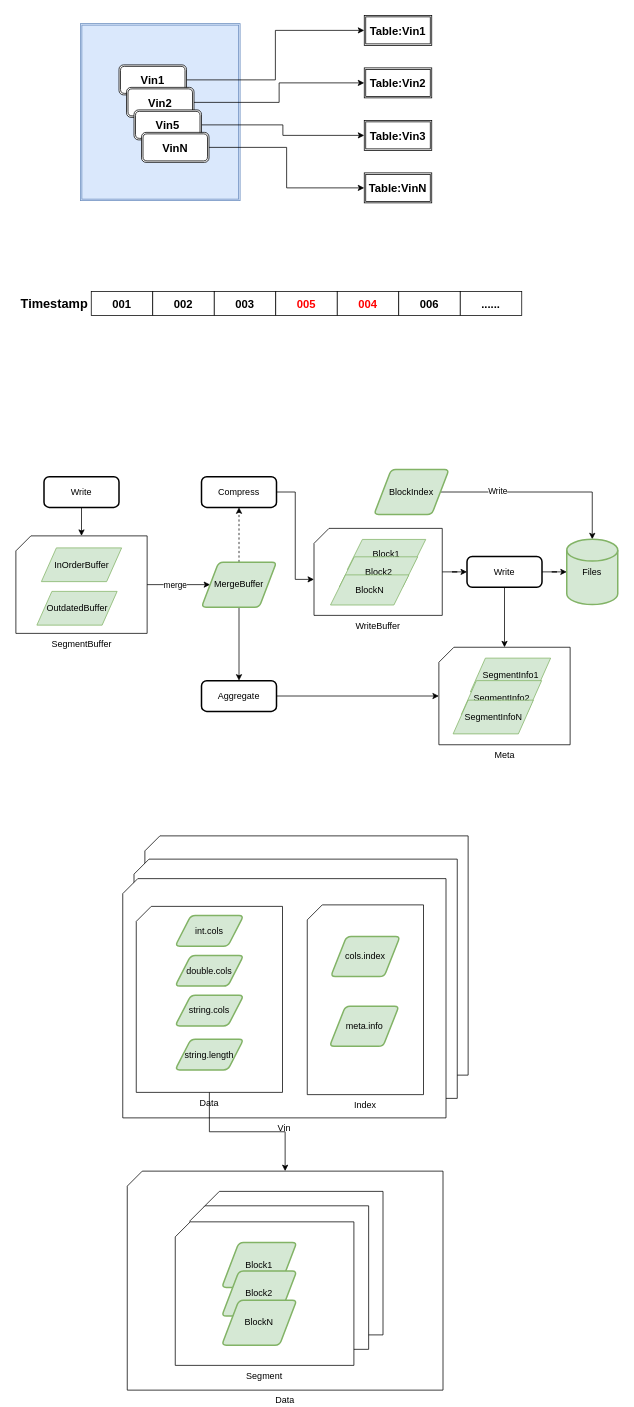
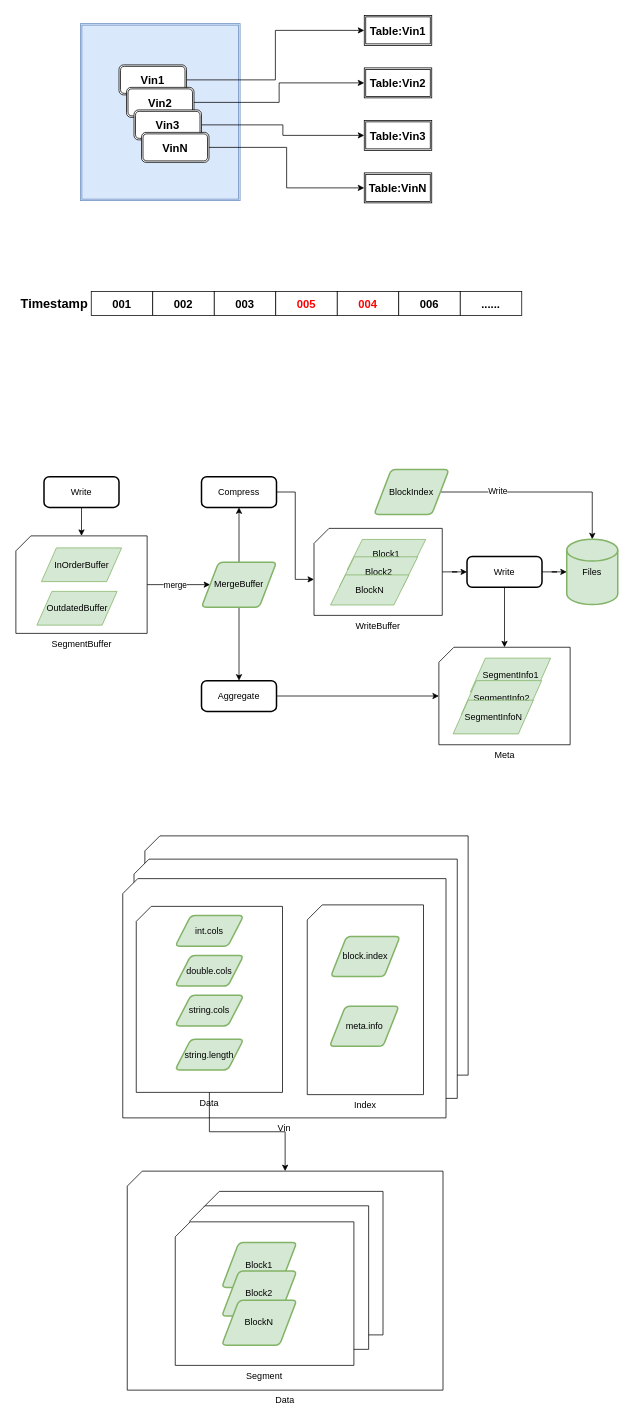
(168, 125) -> (168, 125)
(239, 537) -> (239, 537)
(365, 957) -> (365, 957)
